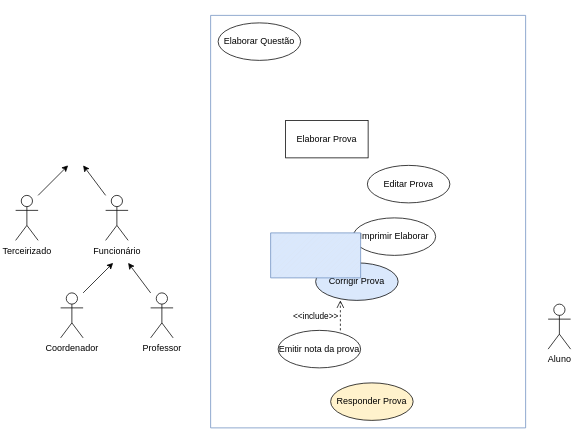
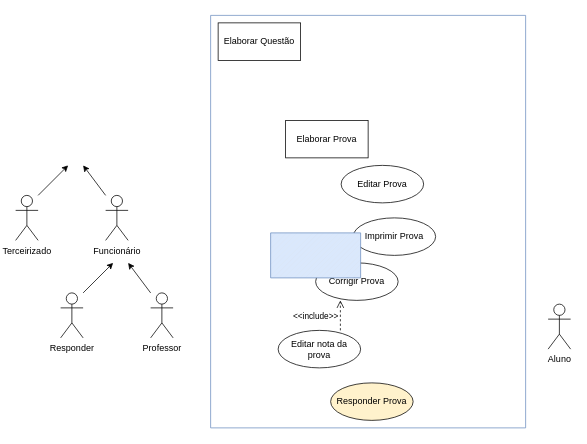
(259, 42) -> (259, 42)
(408, 184) -> (382, 184)
(394, 237) -> (394, 237)
(357, 282) -> (357, 282)
(72, 349) -> (72, 349)
(319, 349) -> (319, 349)
